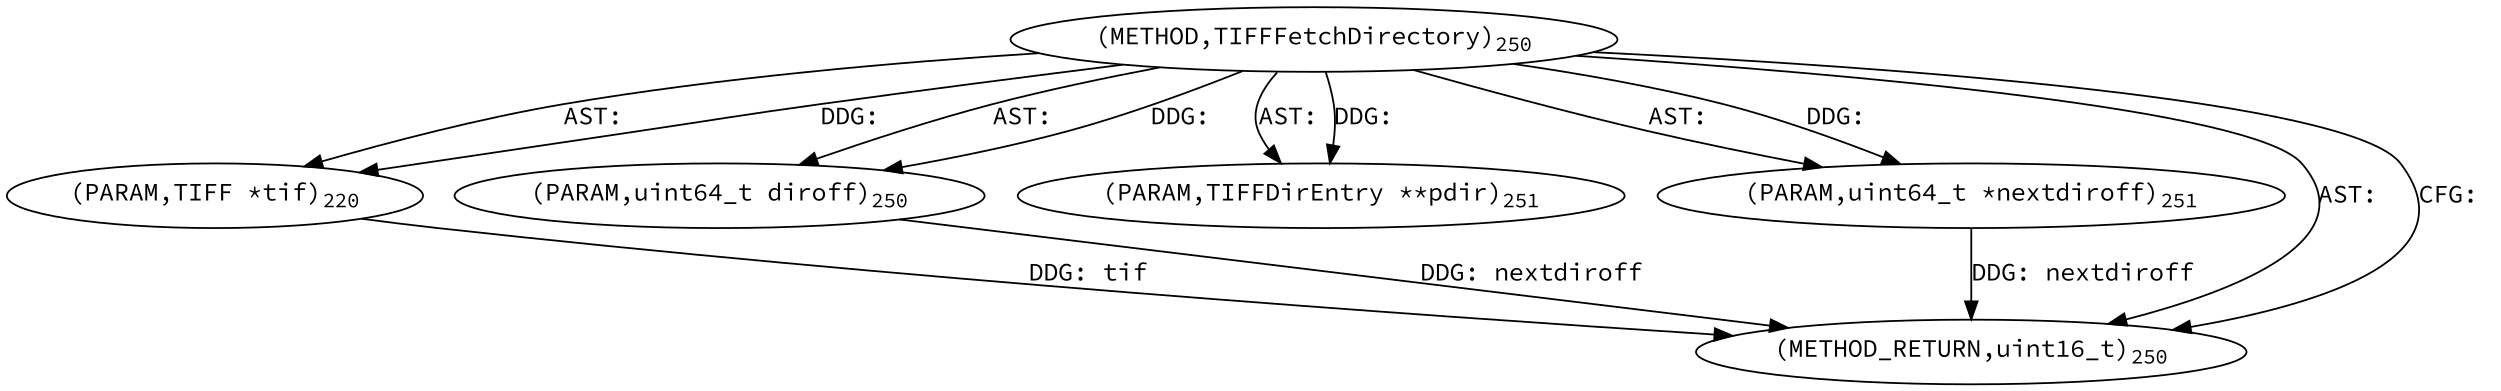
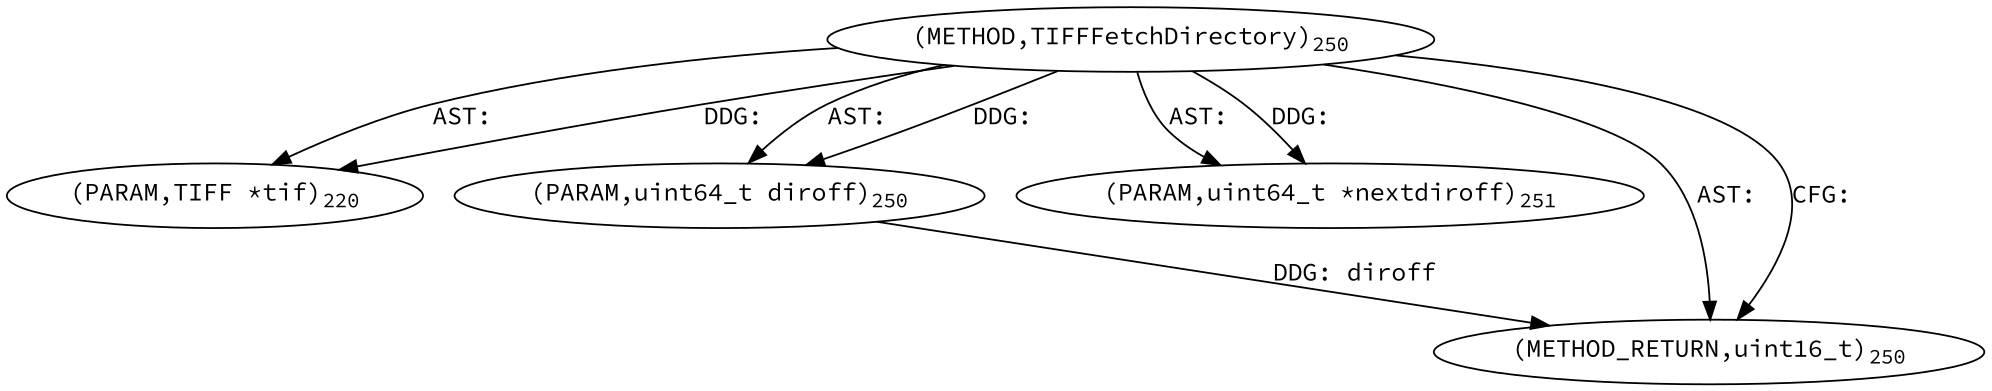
(1321, 196) -> none
(1971, 265) -> none
(1531, 274) -> (1354, 274)
(1037, 285) -> none
